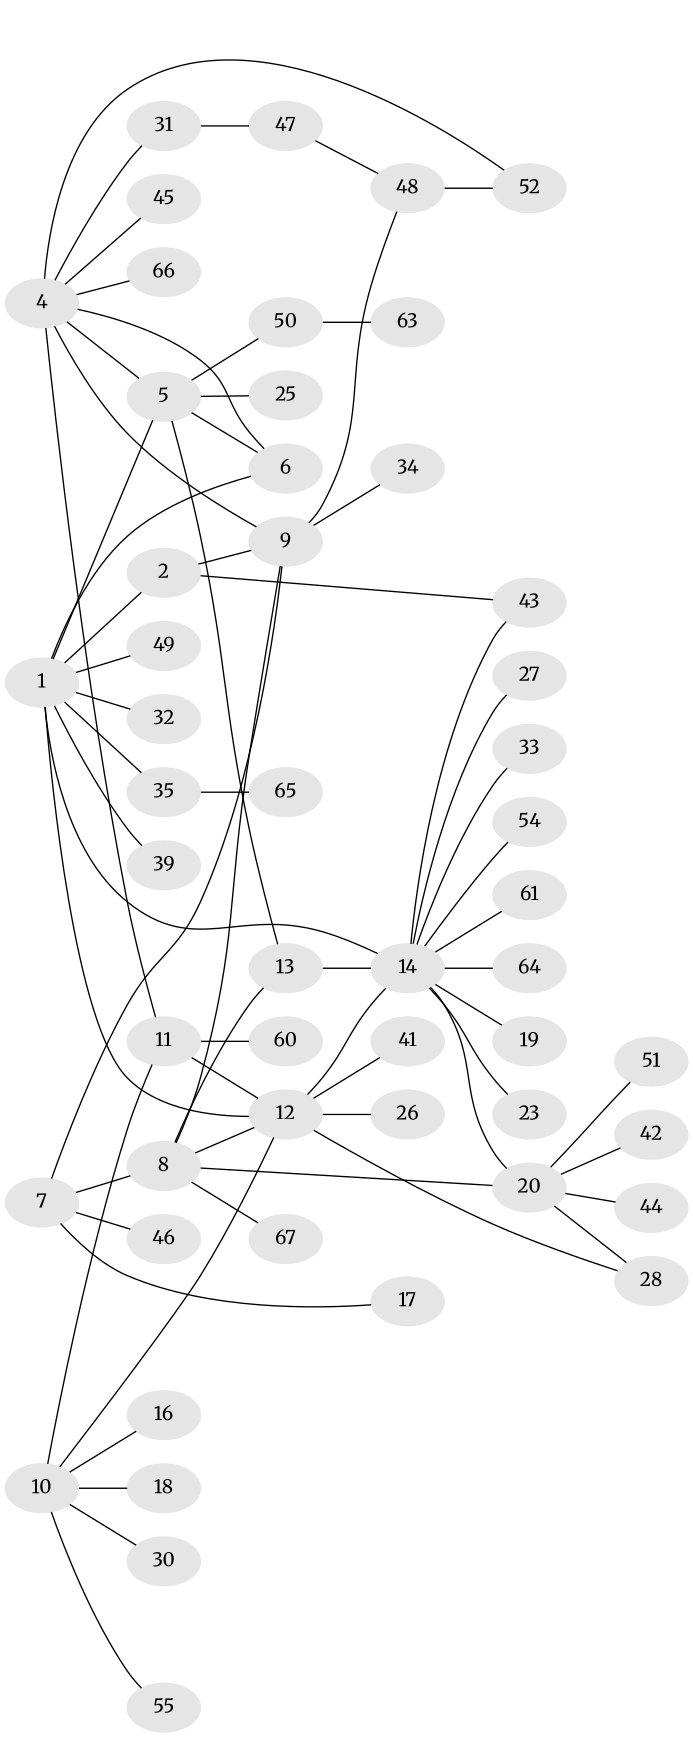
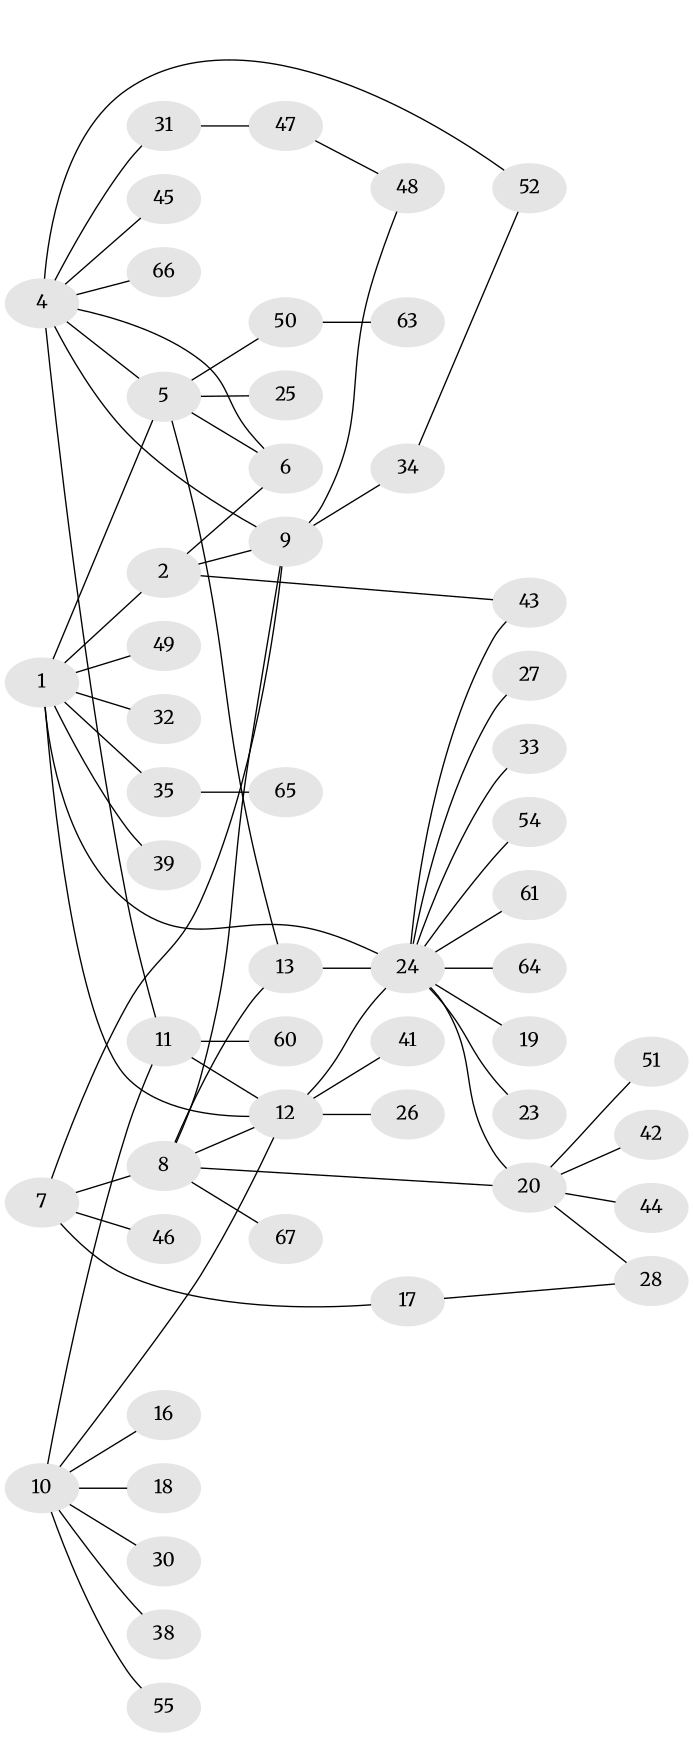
(469, 188) -> (469, 328)
(125, 539) -> (225, 521)
(408, 968) -> (408, 968)
(462, 1210) -> (529, 1291)
none -> (164, 1634)
